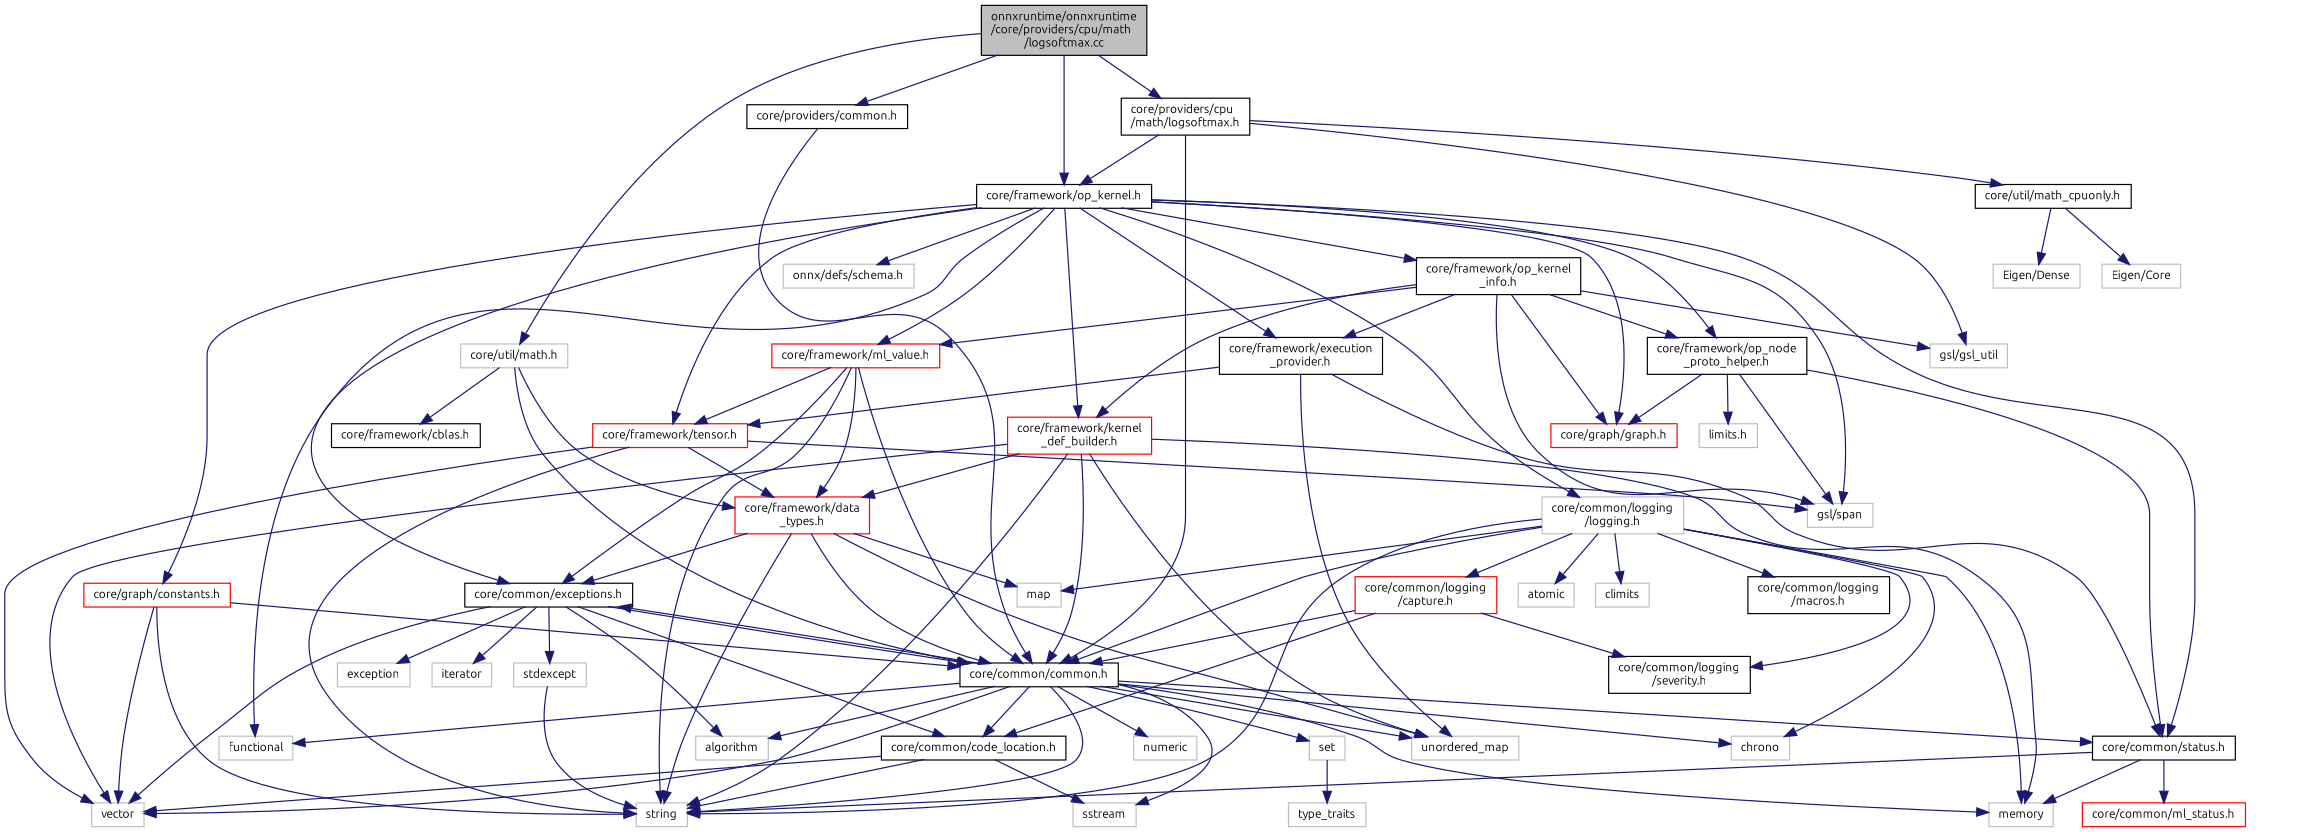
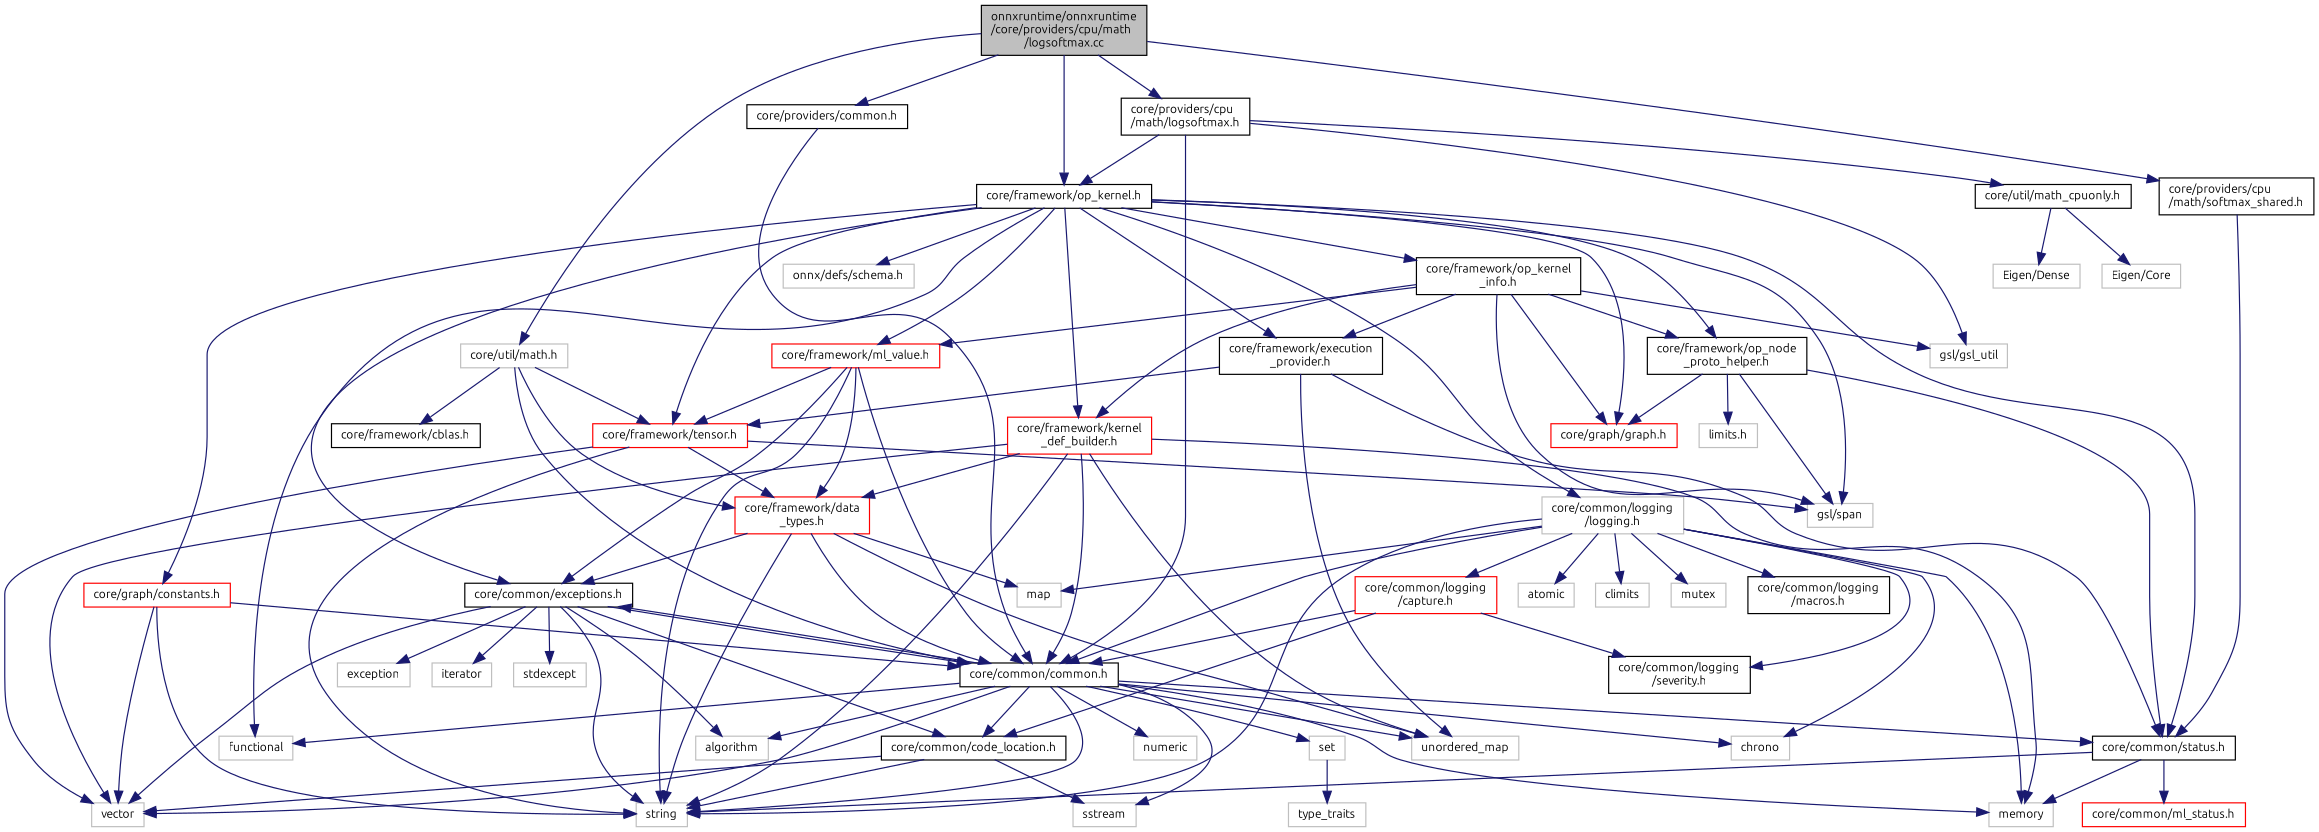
none -> (2237, 196)
none -> (587, 393)
none -> (1699, 595)
(557, 764) -> (598, 702)
